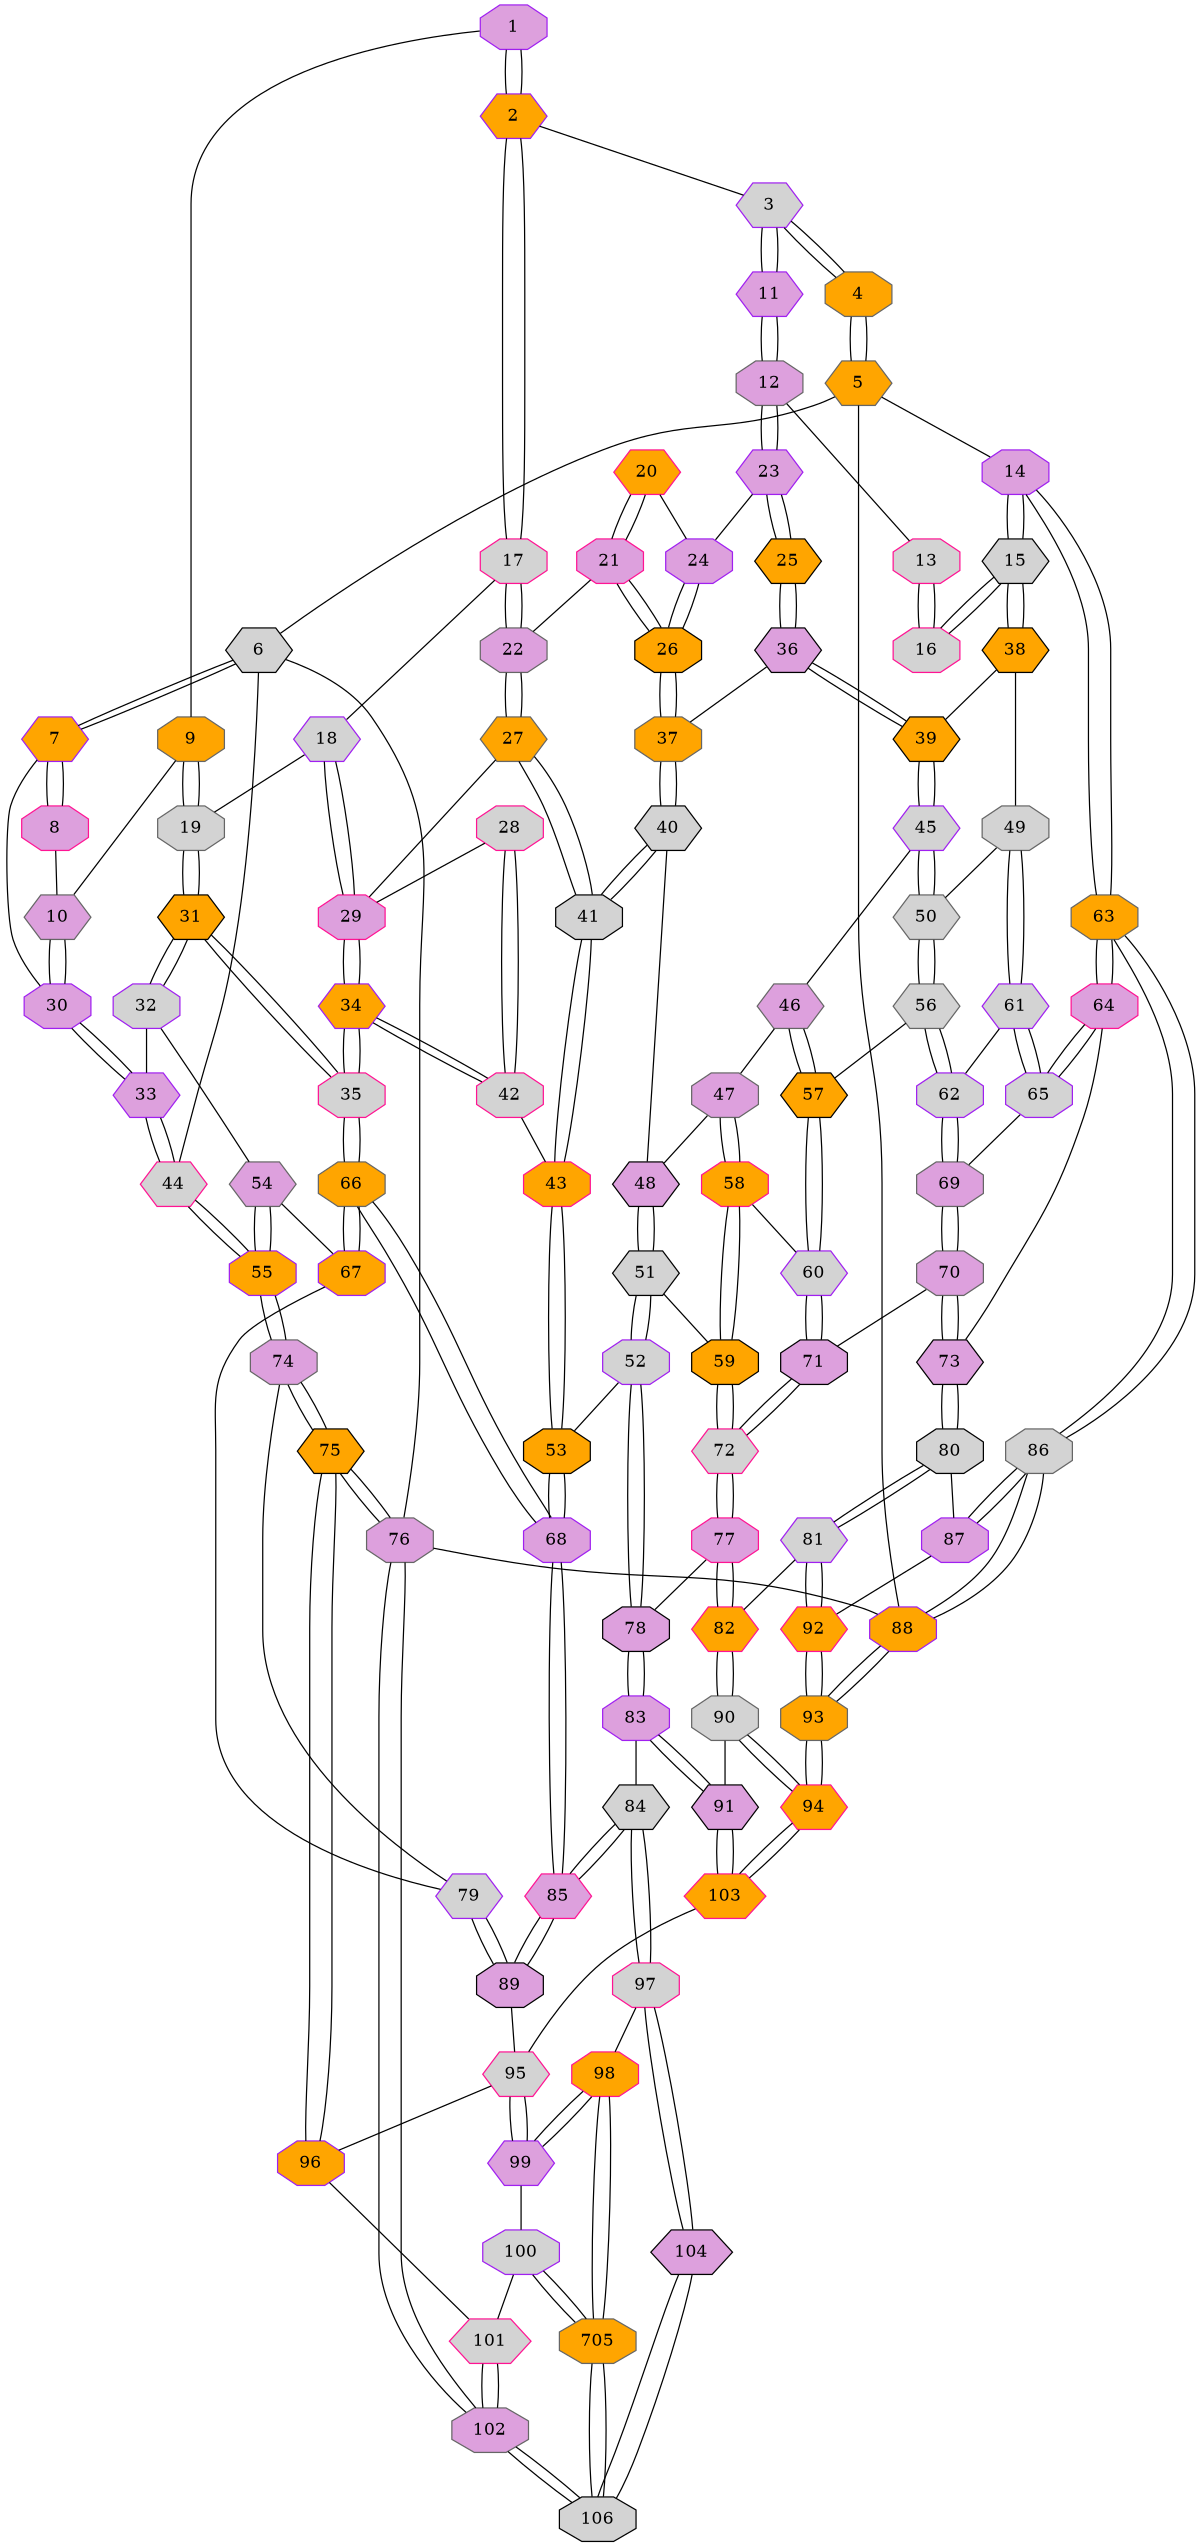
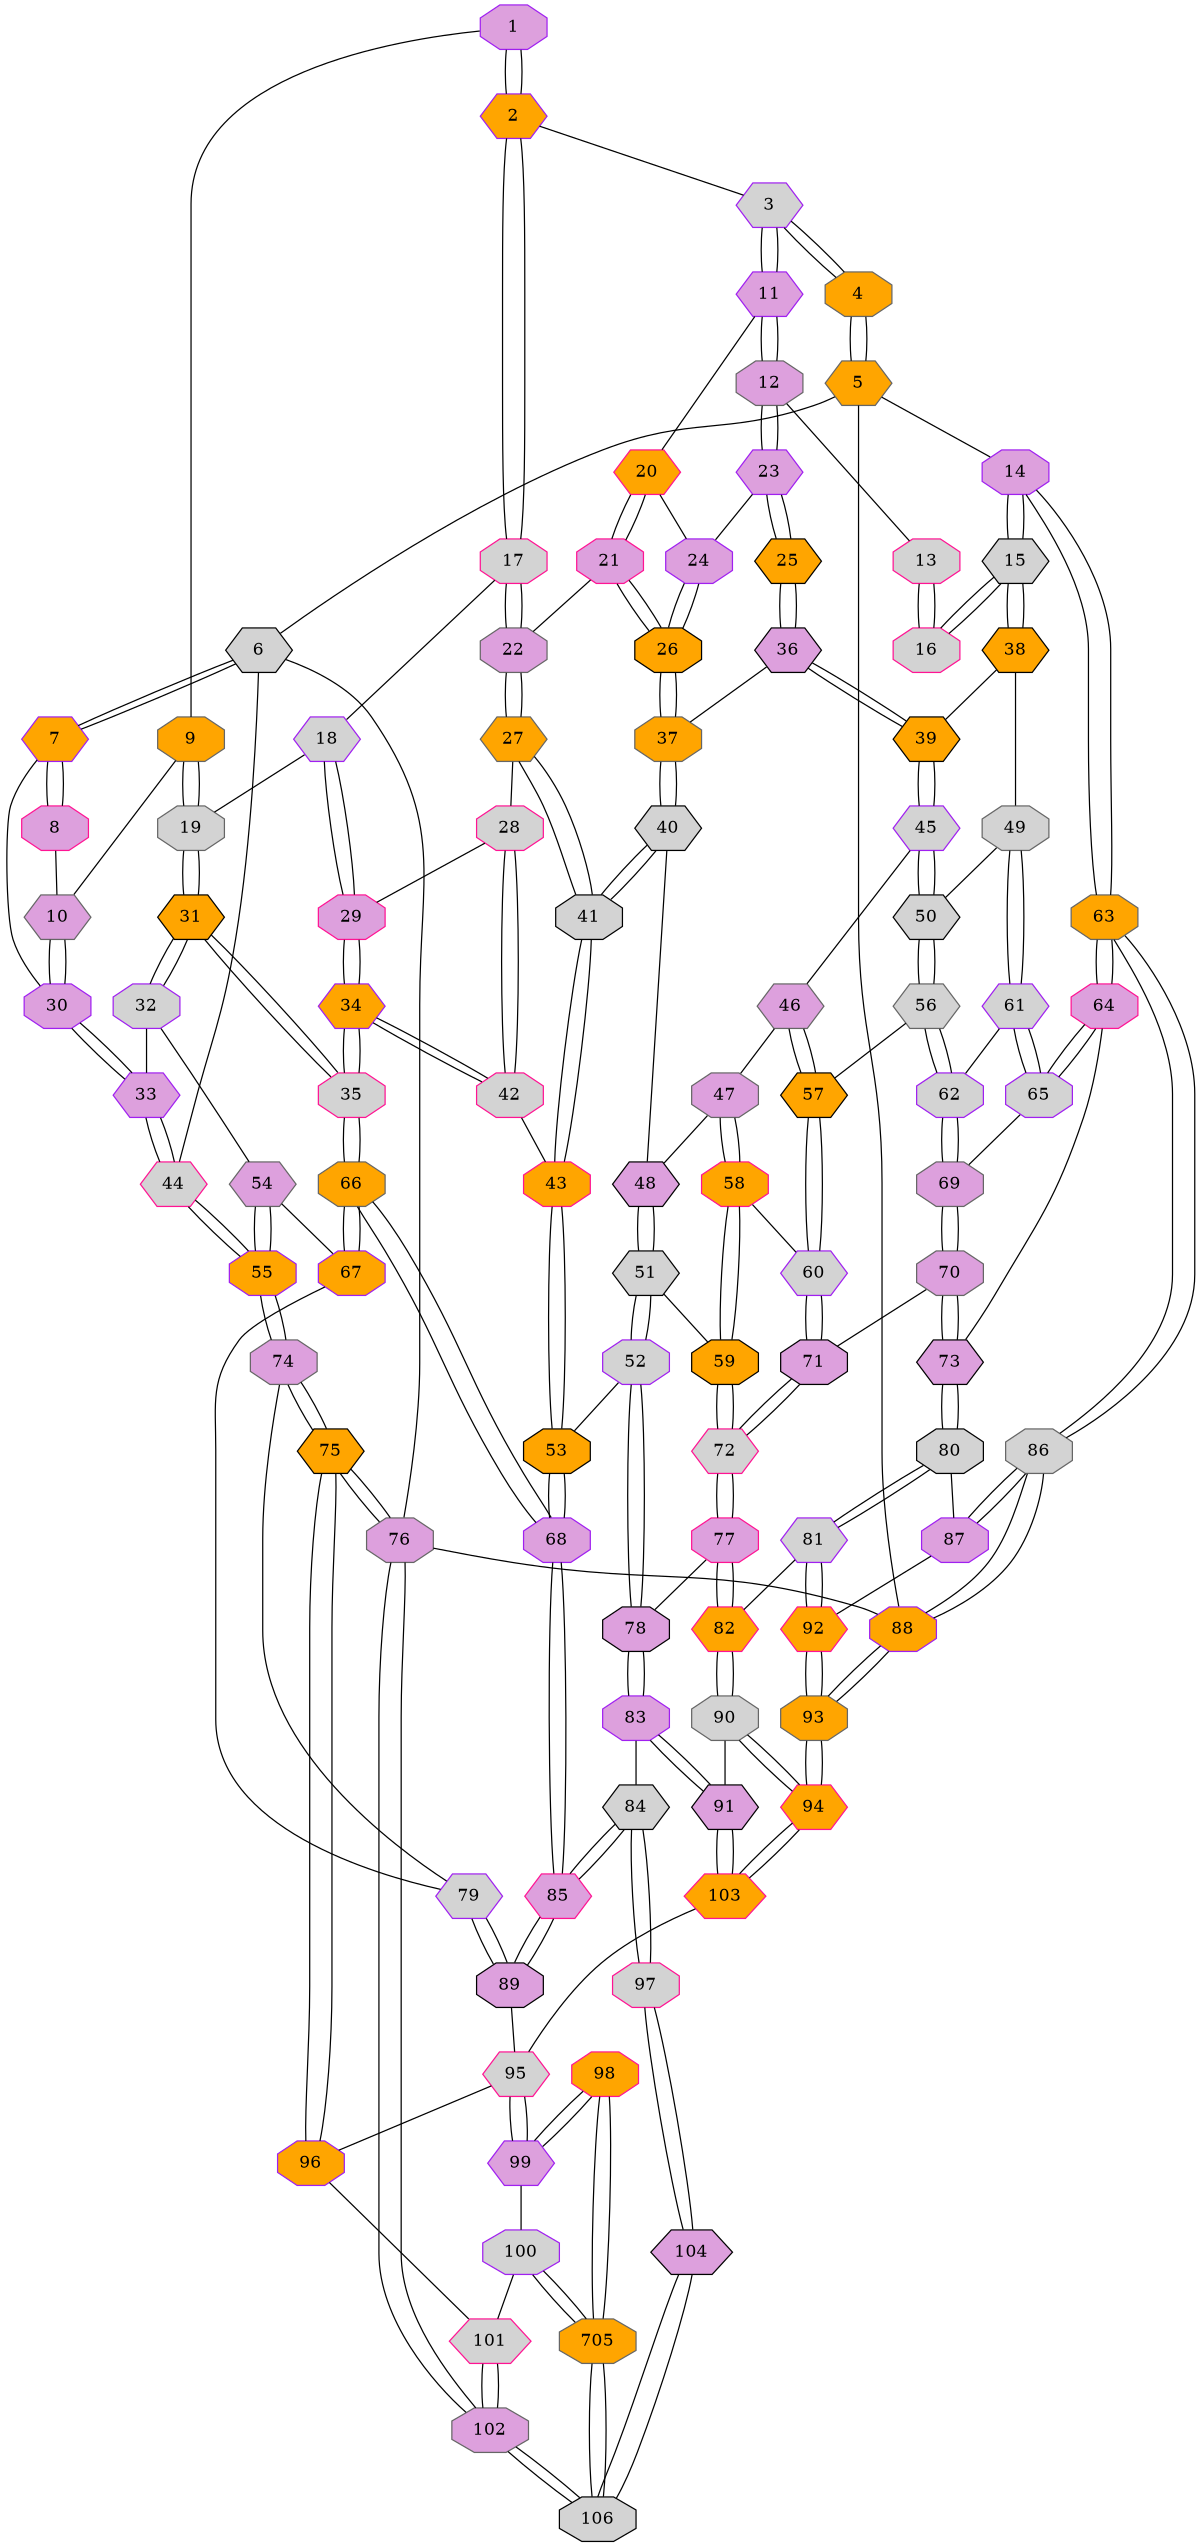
none -> (708, 383)
(432, 828) -> (512, 784)
(927, 917) -> (927, 917)
(625, 2030) -> none
